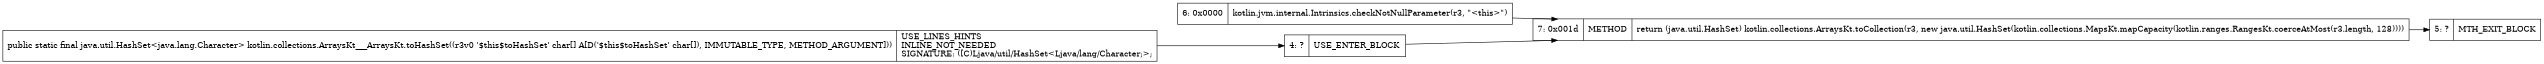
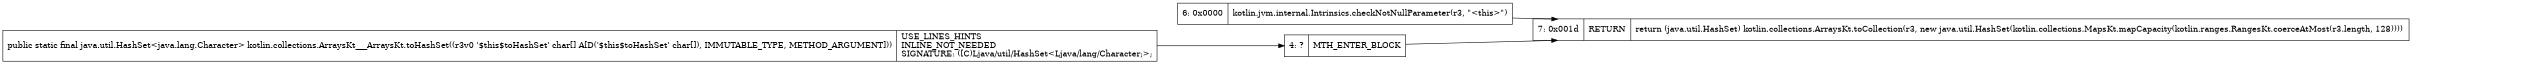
(1608, 29) -> (1607, 29)
(2485, 30) -> none
(1357, 45) -> (1357, 45)
